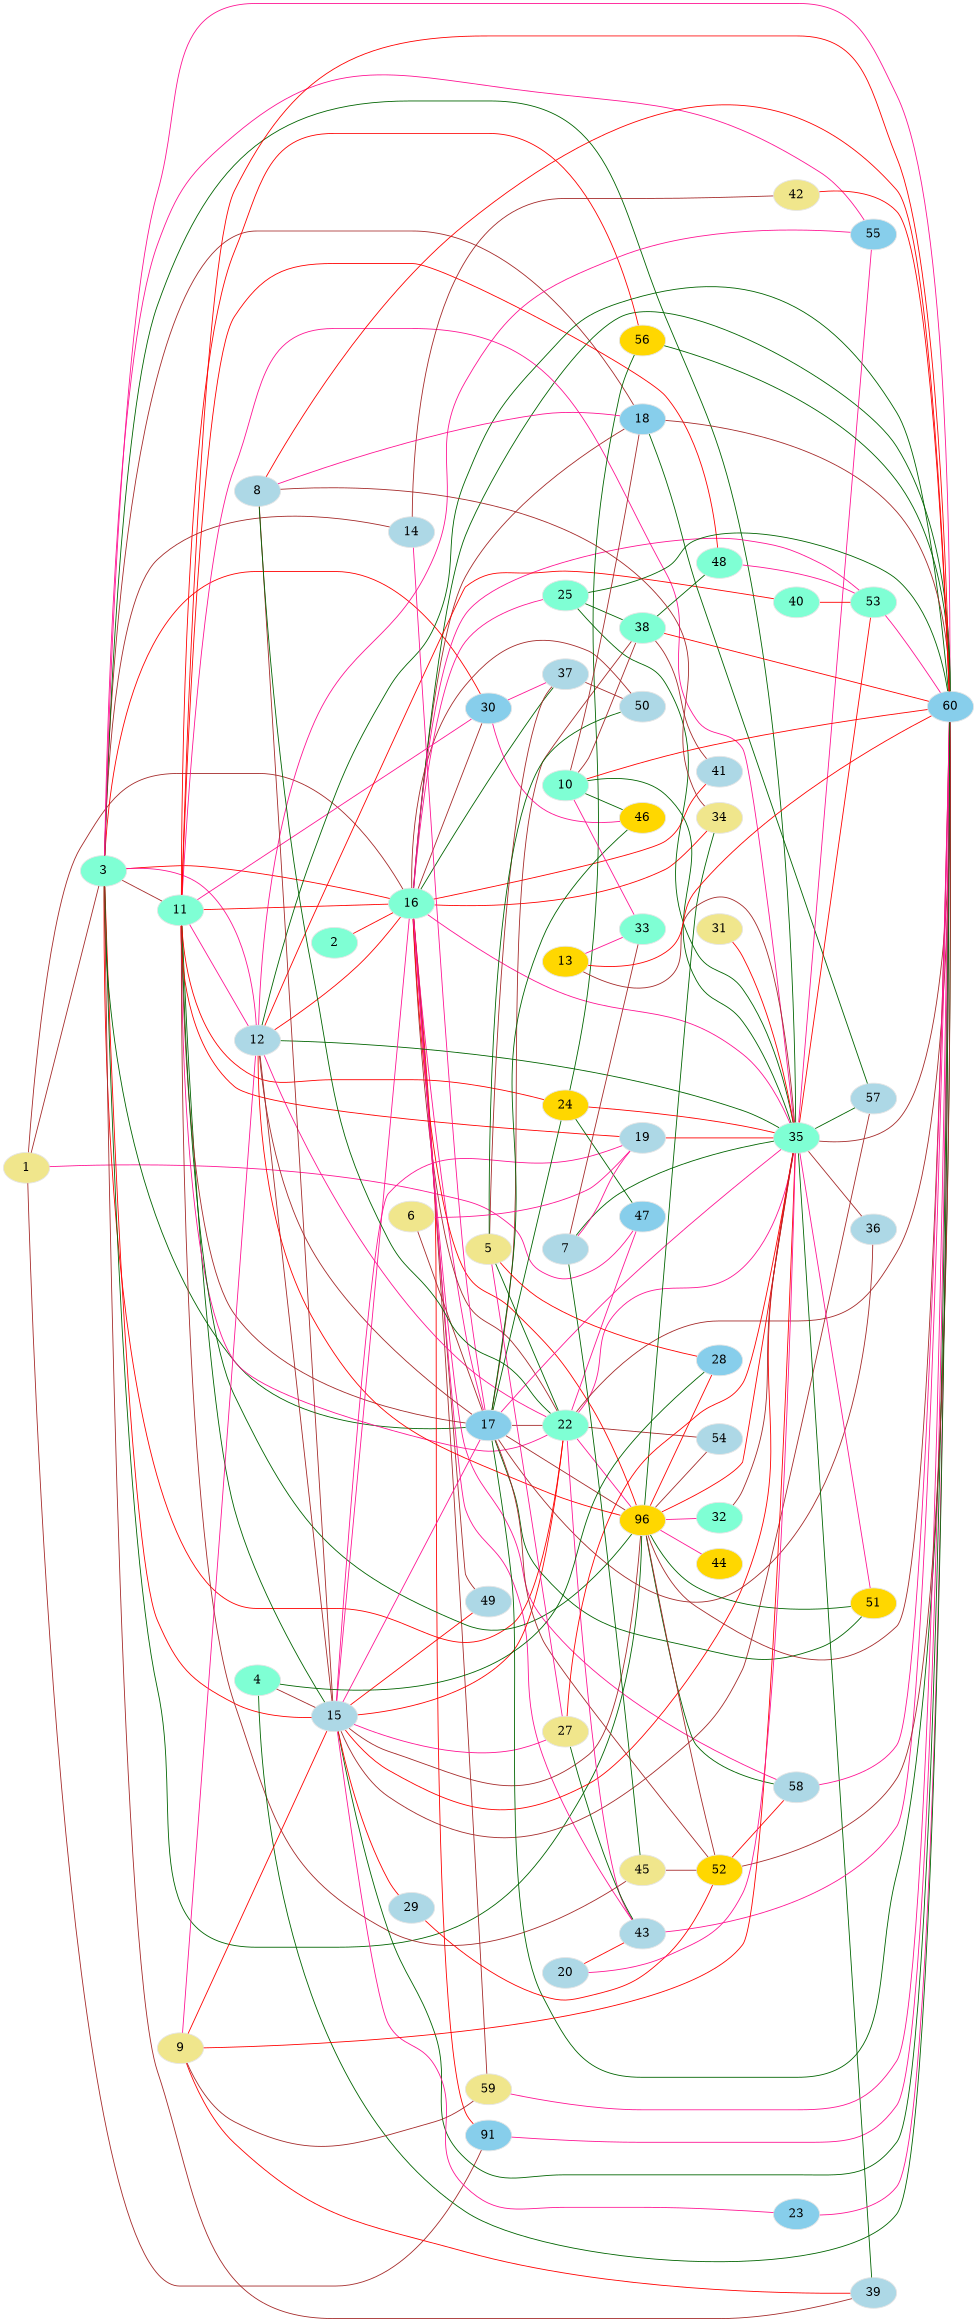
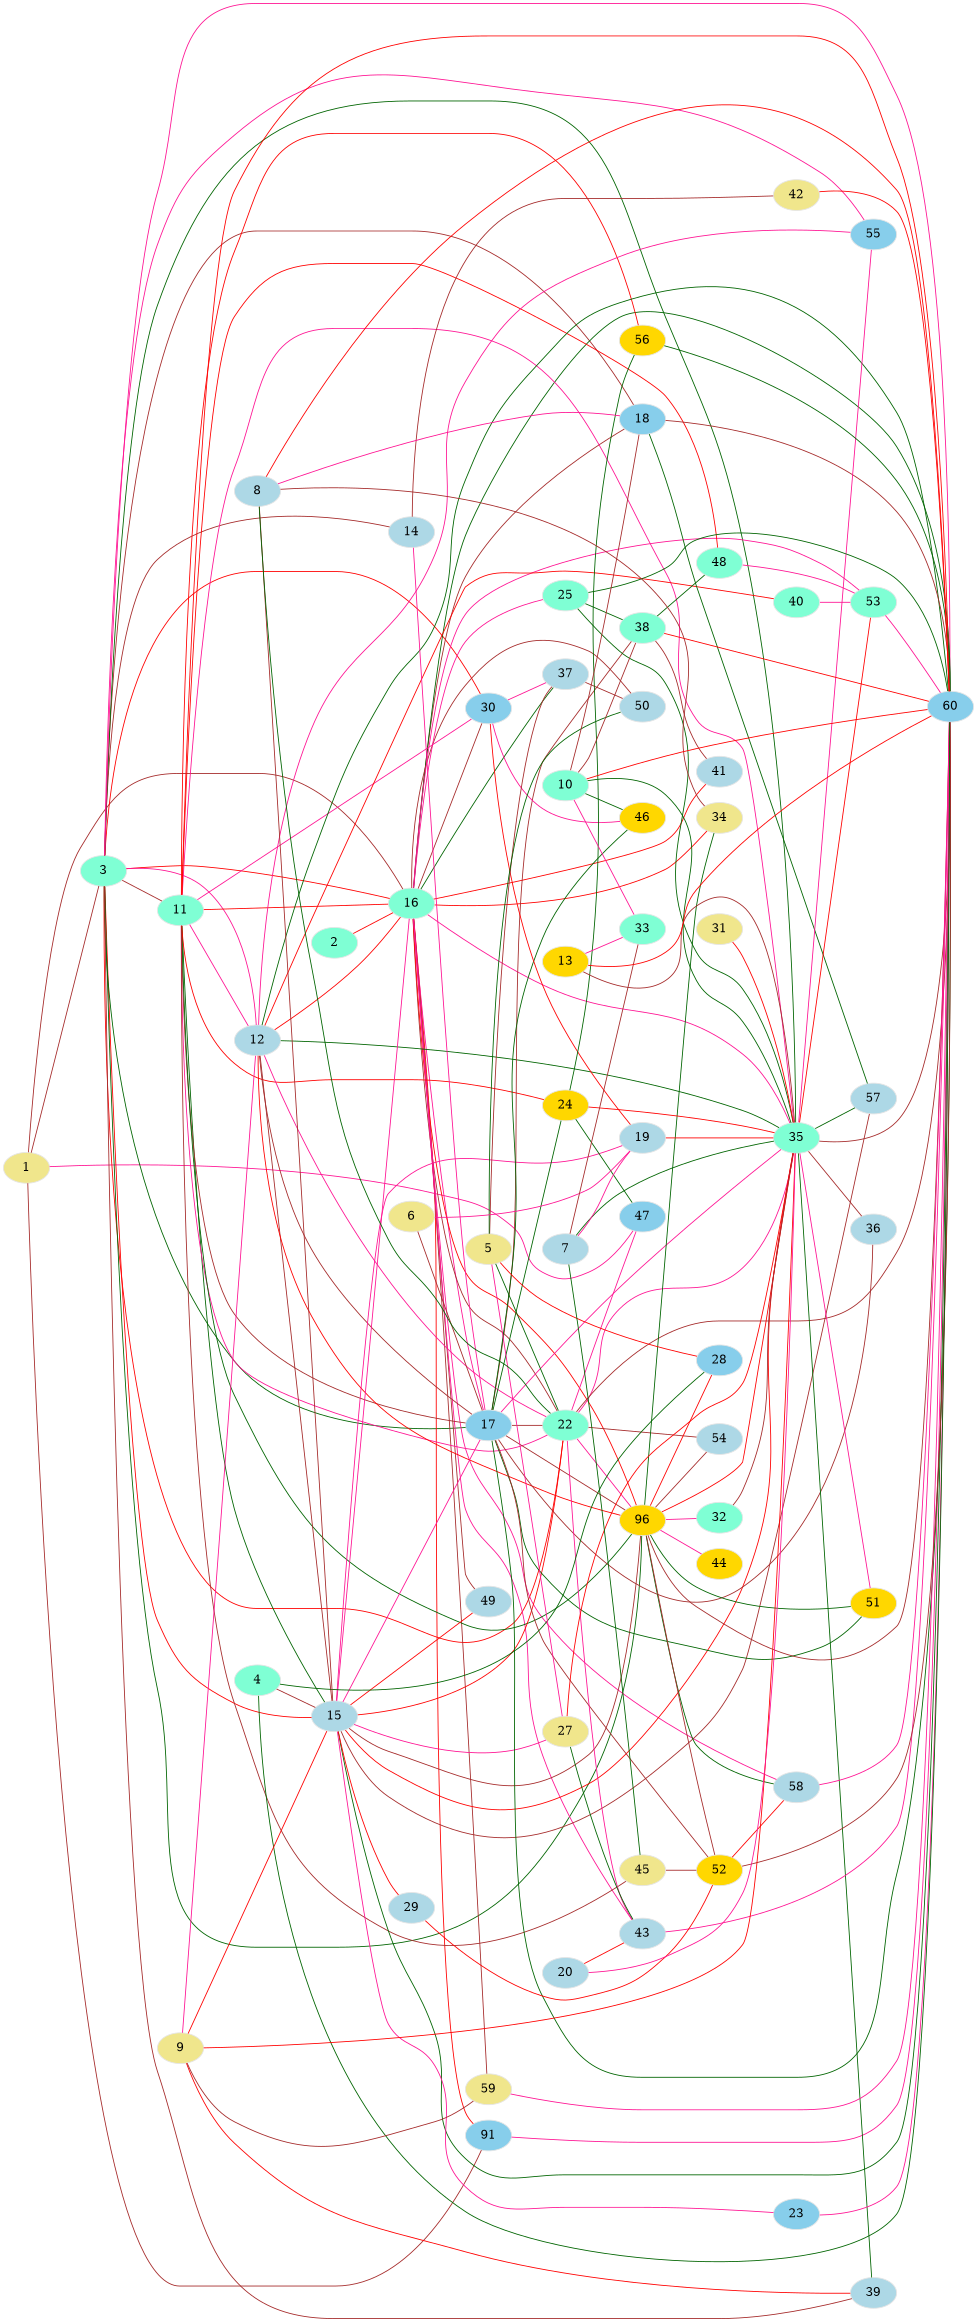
(835, 602) -> (835, 602)
(325, 1109) -> (526, 937)
